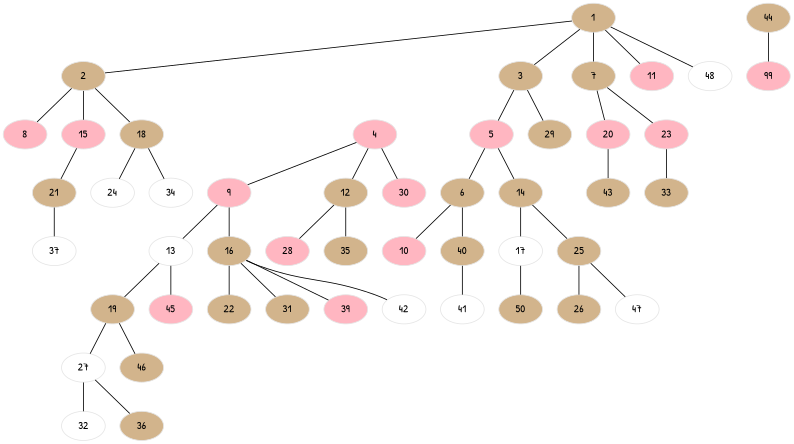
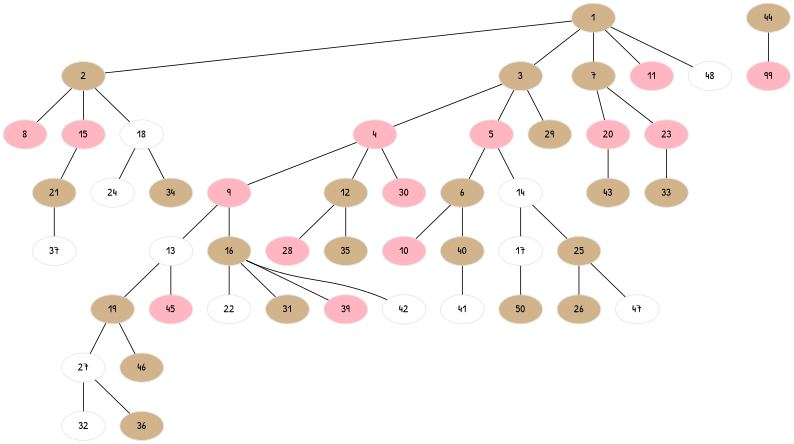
none -> (448, 105)
(142, 134) -> (142, 134)
(171, 193) -> (171, 193)
(521, 193) -> (521, 193)
(229, 309) -> (229, 309)
